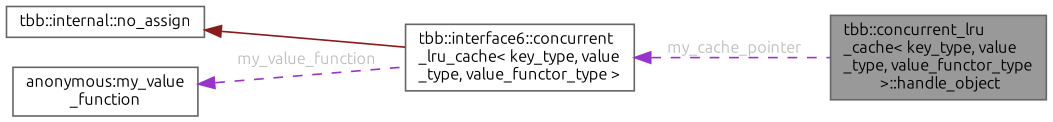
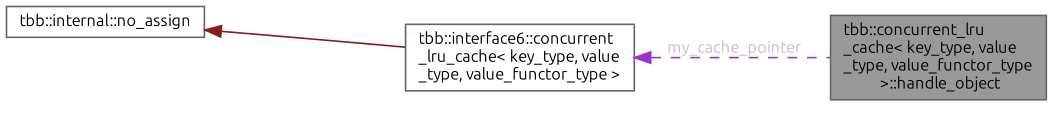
(105, 92) -> none
